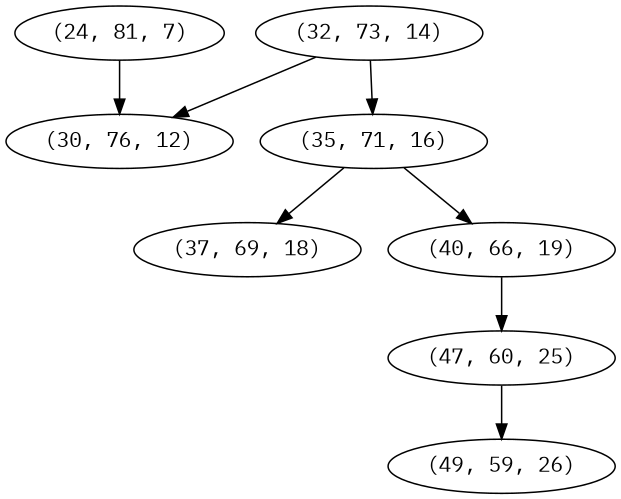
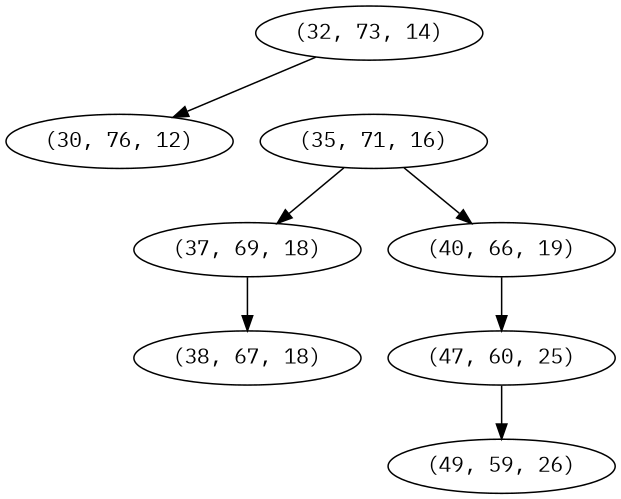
(120, 33) -> none
(371, 80) -> none
none -> (247, 358)
